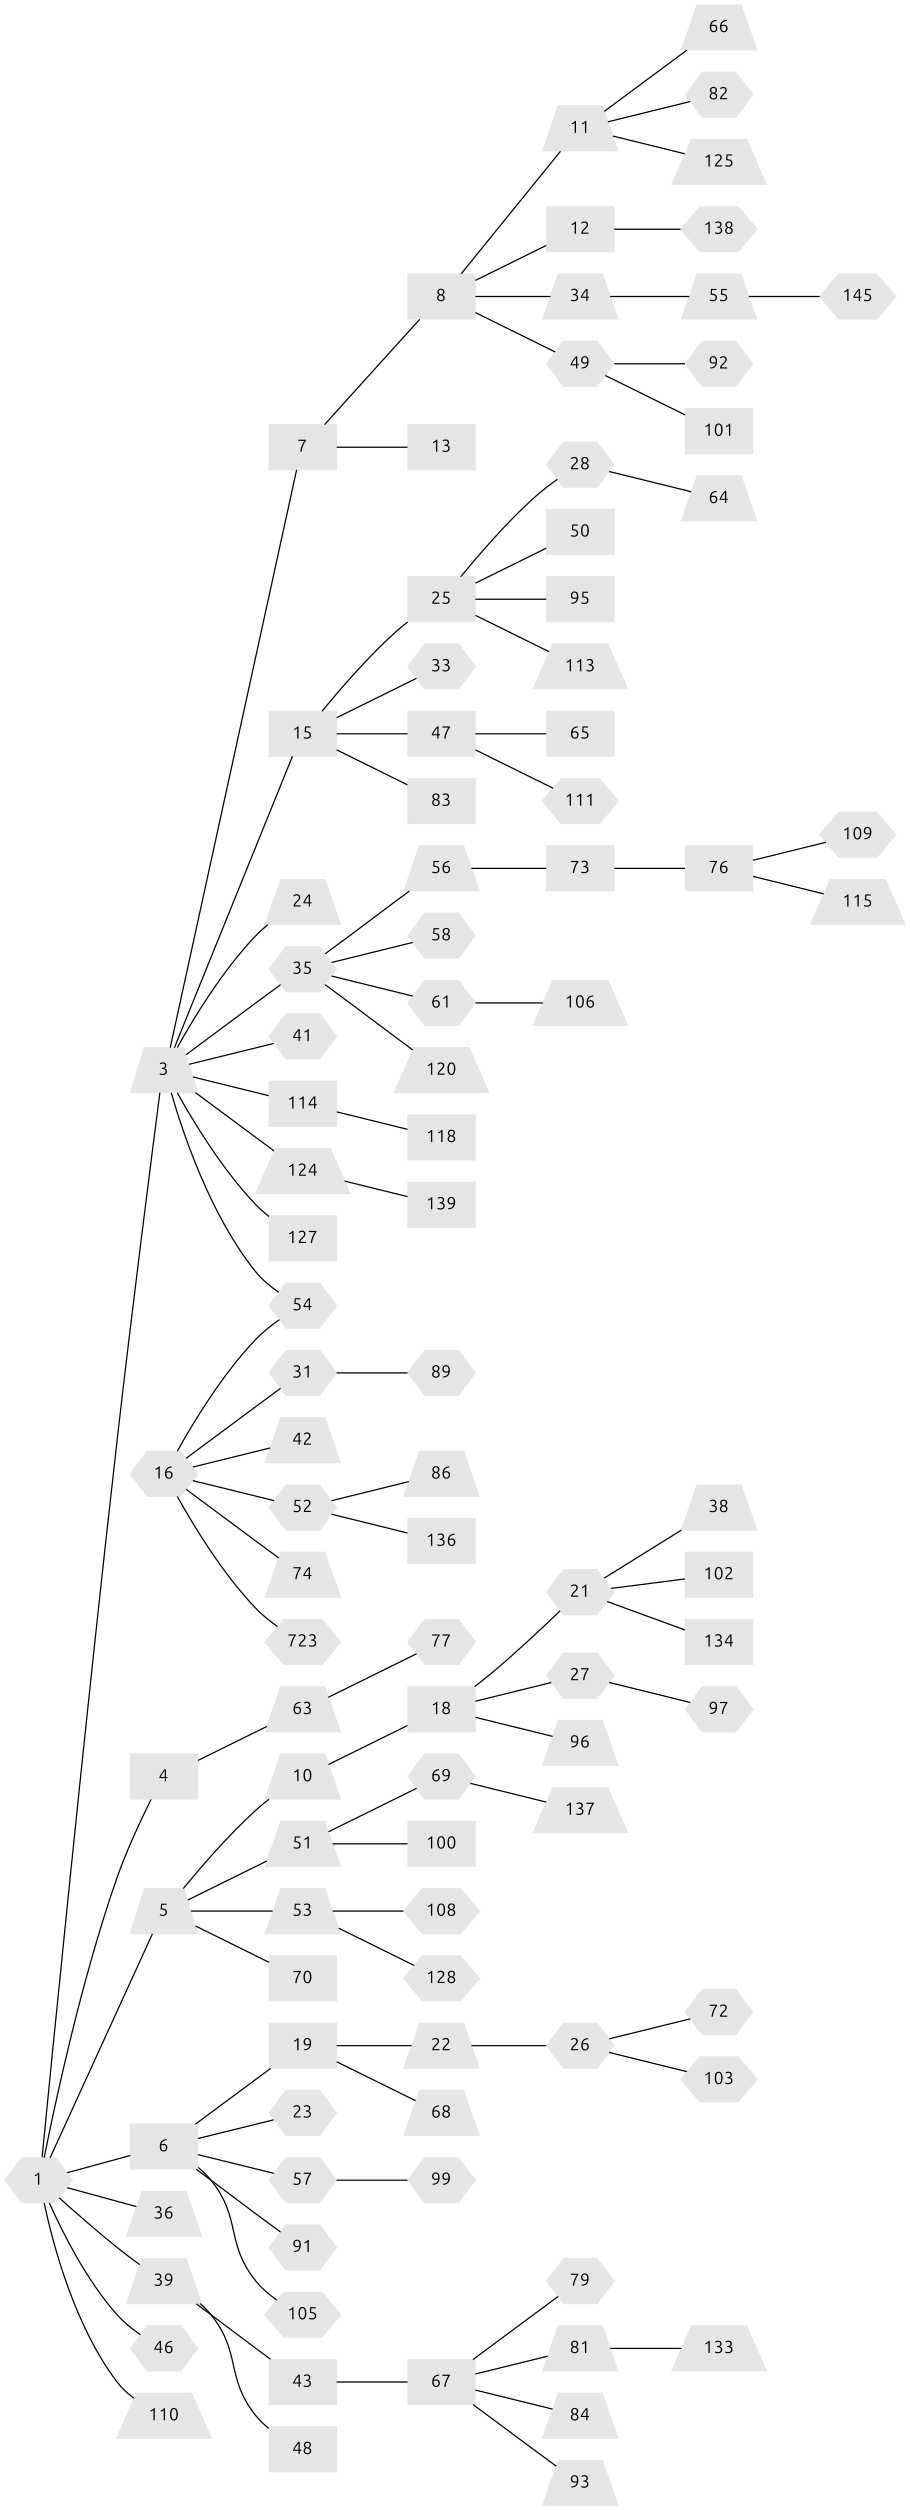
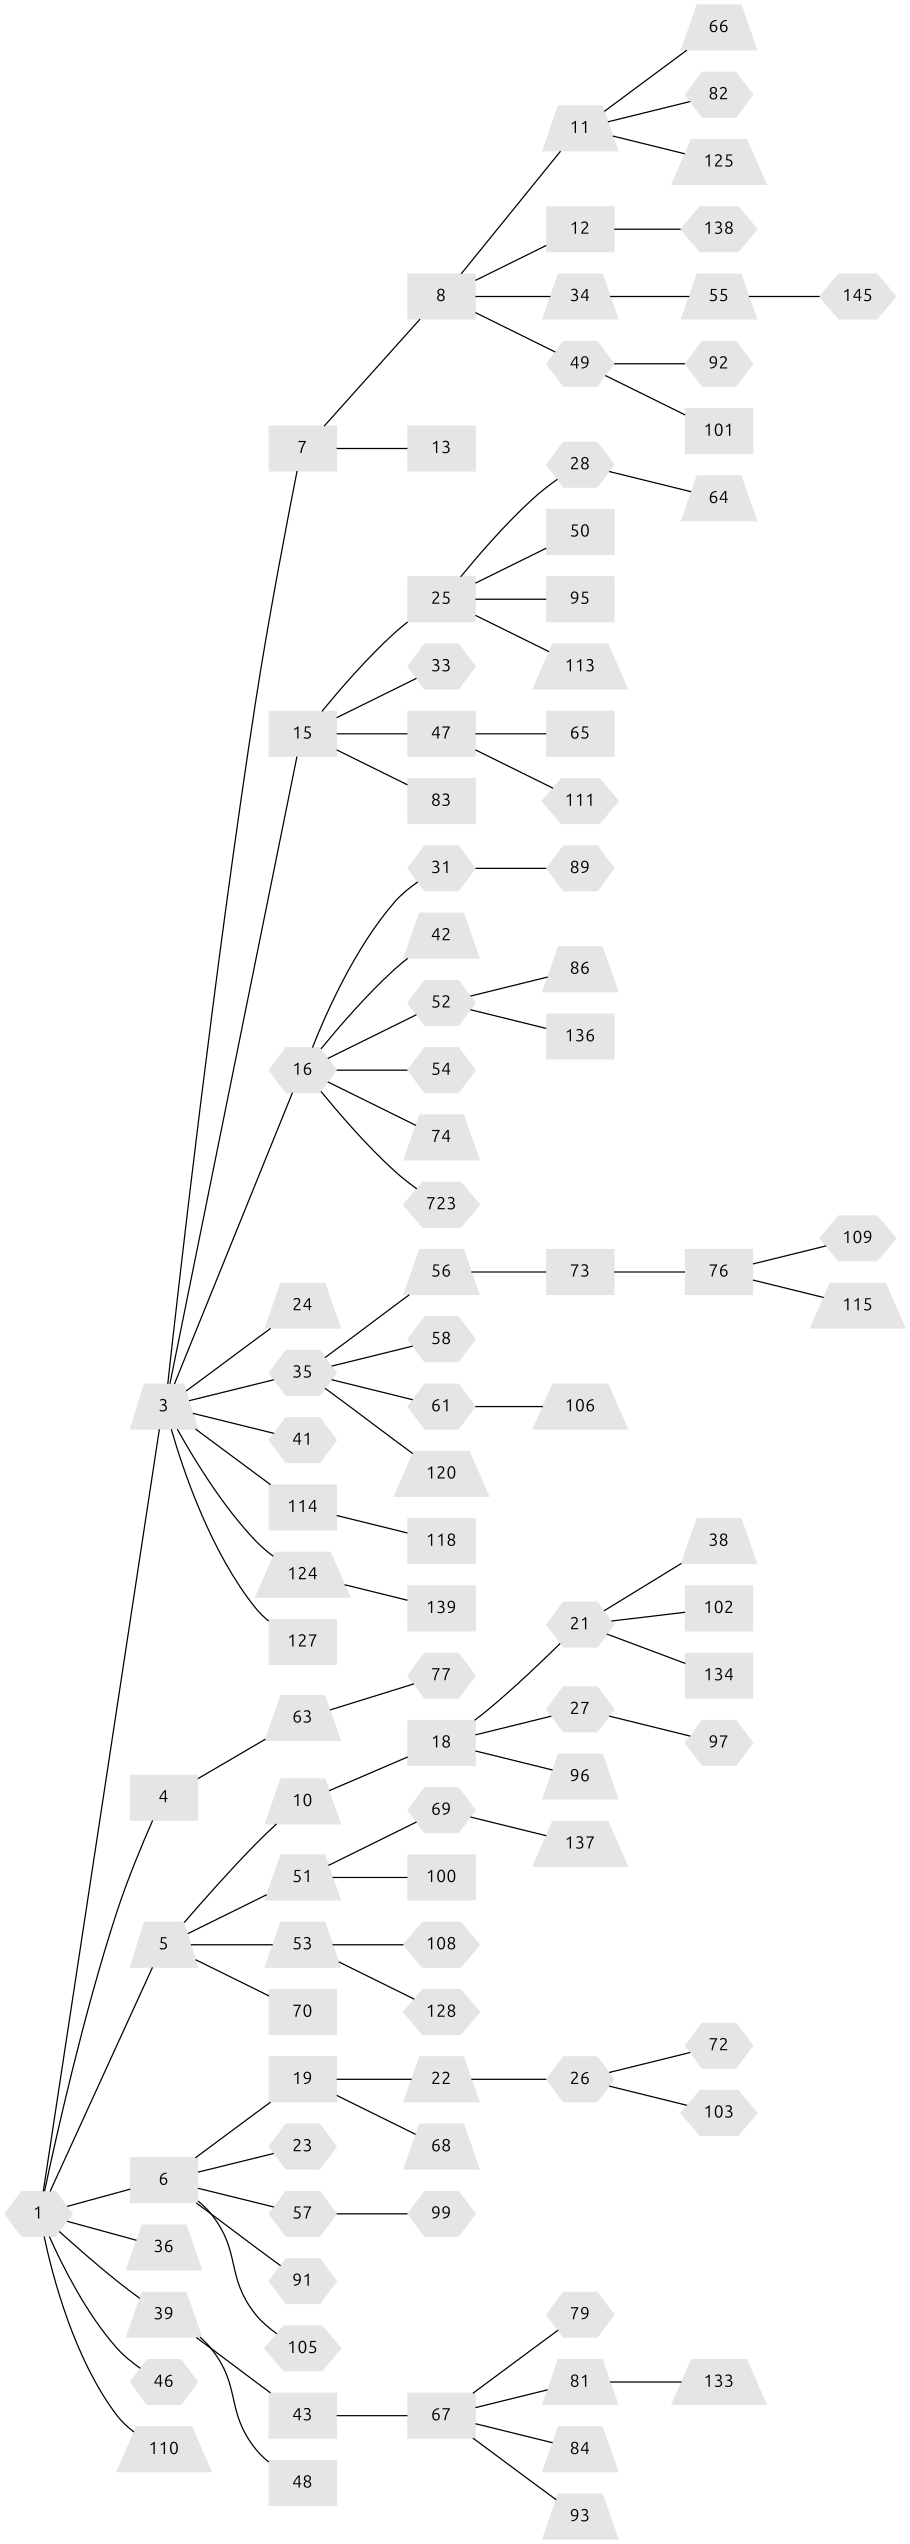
(212, 1200) -> (233, 1238)
